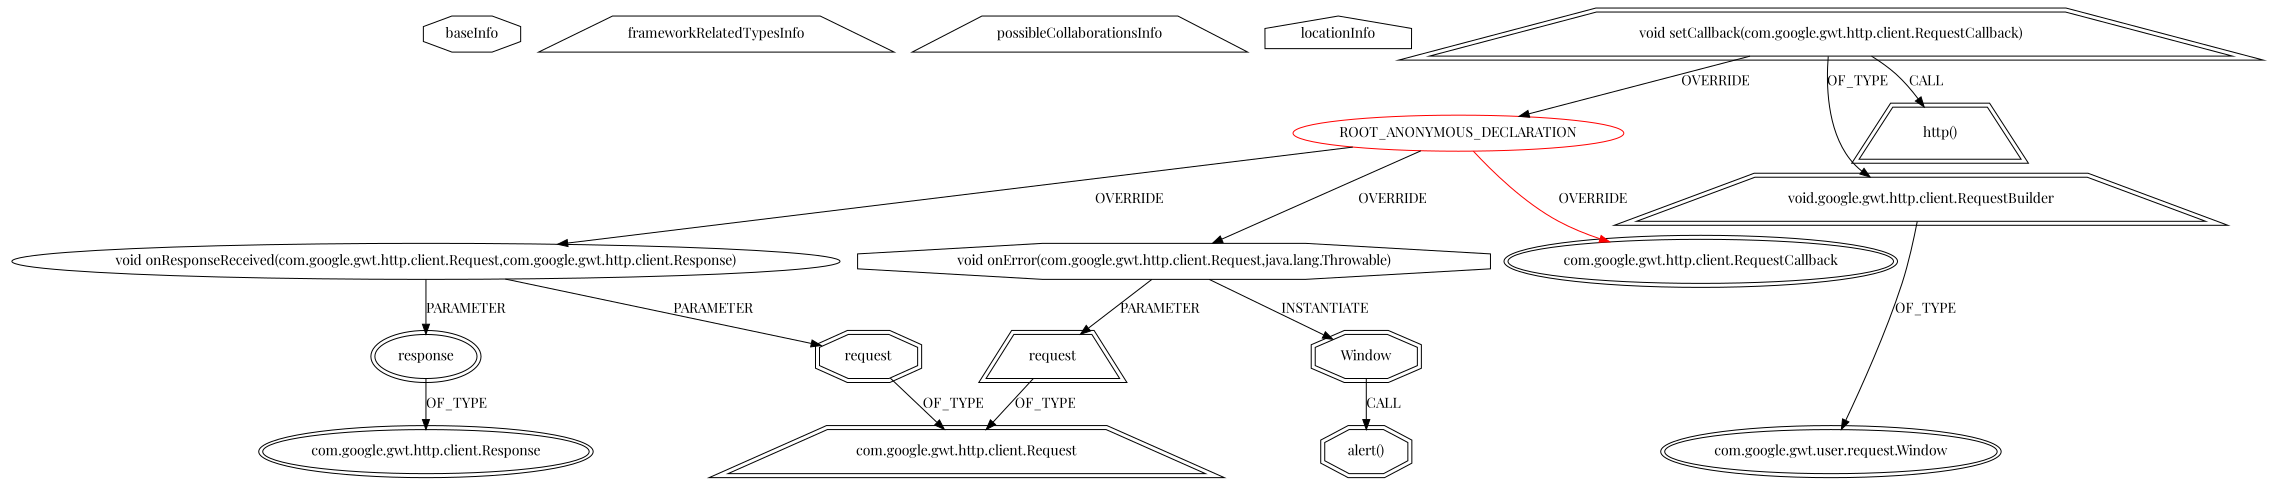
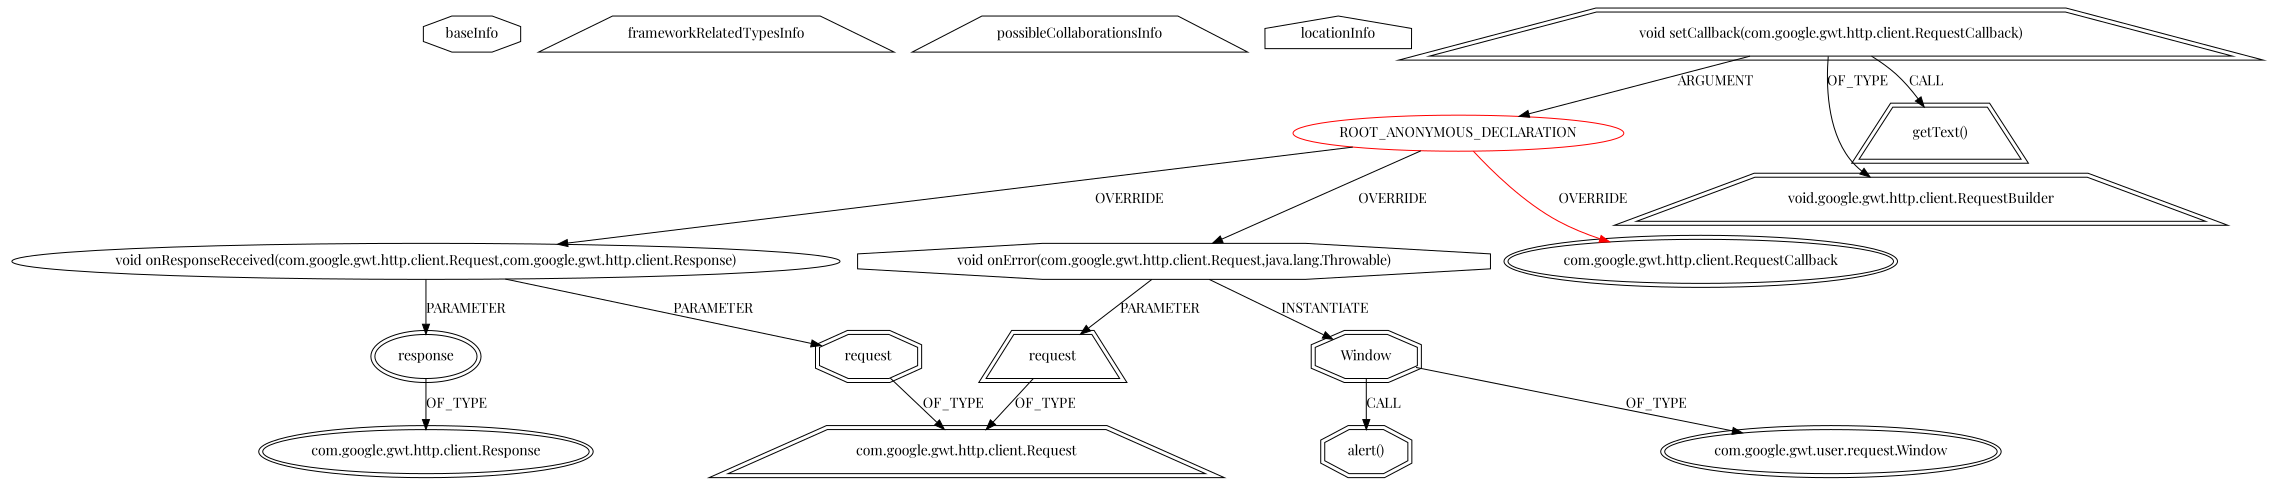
(1716, 82) -> (1716, 82)
(1940, 133) -> (1940, 133)
(1888, 323) -> (1574, 399)
